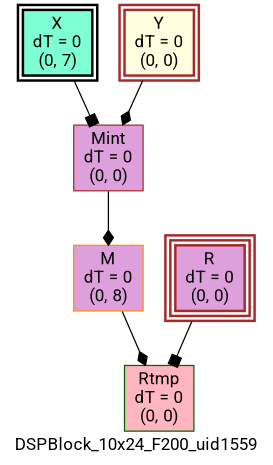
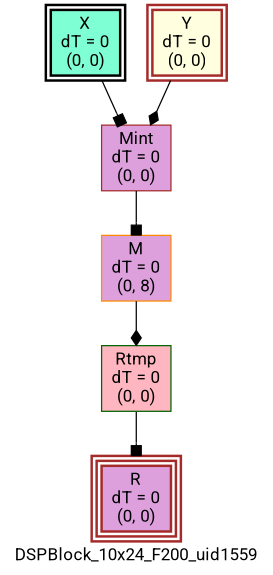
(58, 43) -> (85, 43)
(108, 211) -> (136, 207)
(185, 337) -> (136, 427)
